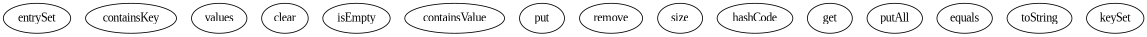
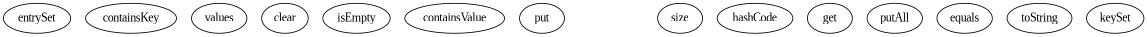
(611, 18) -> none
